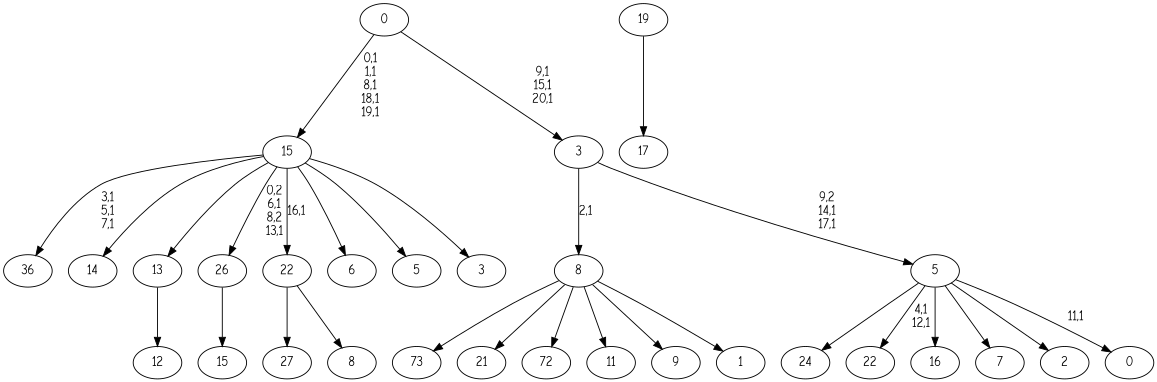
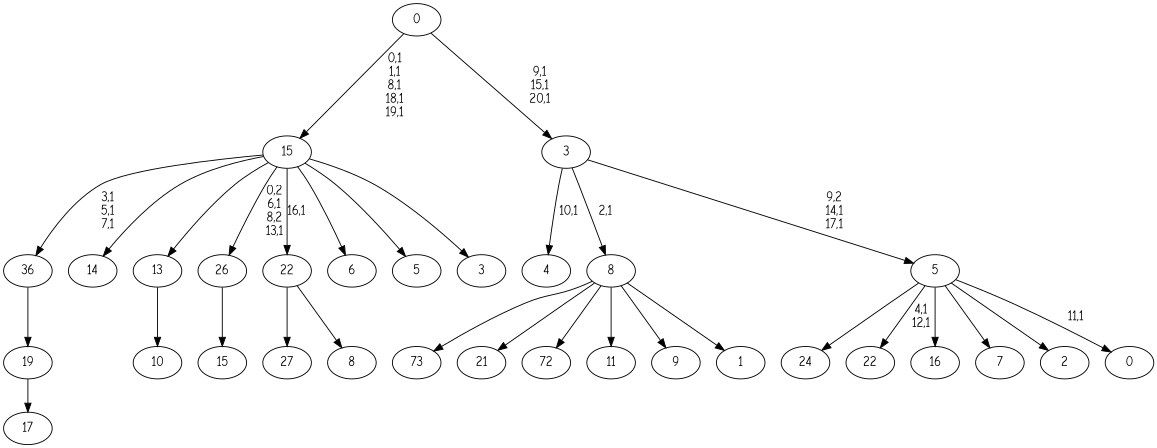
none -> (546, 271)
none -> (28, 312)
(157, 363) -> (157, 363)
